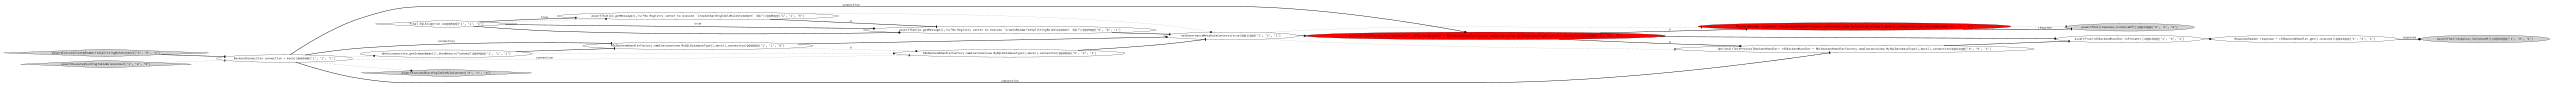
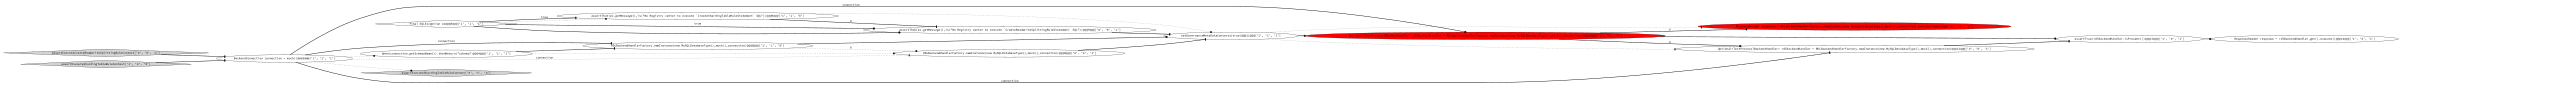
(2130, 27) -> none
(2485, 39) -> none
(190, 62) -> (190, 62)
